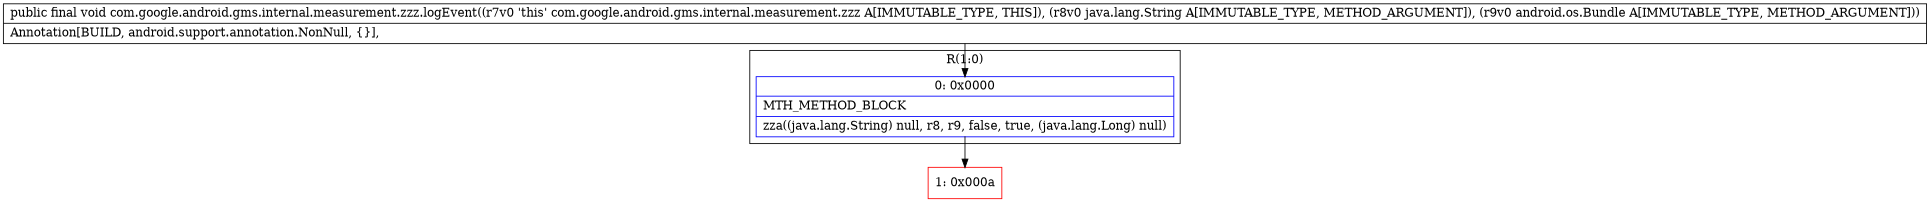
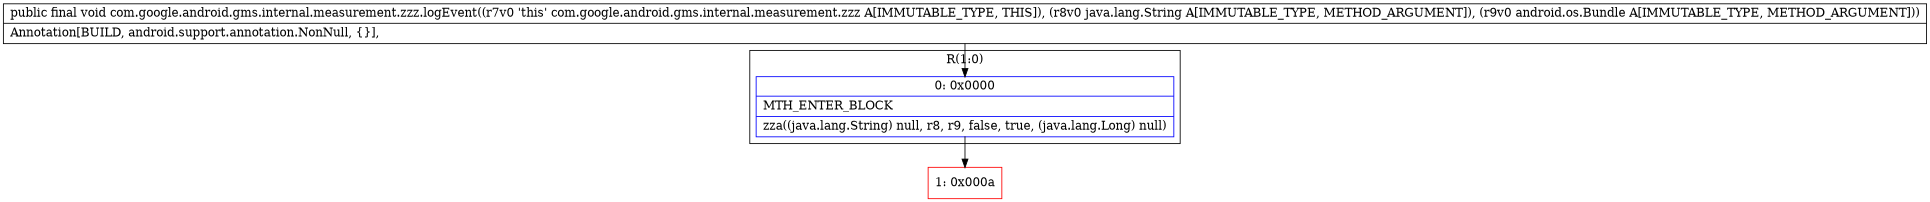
(835, 106) -> (828, 106)
